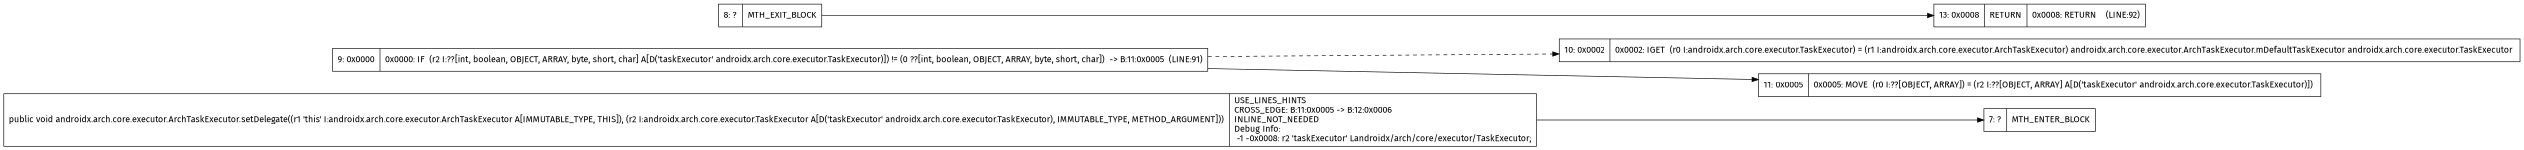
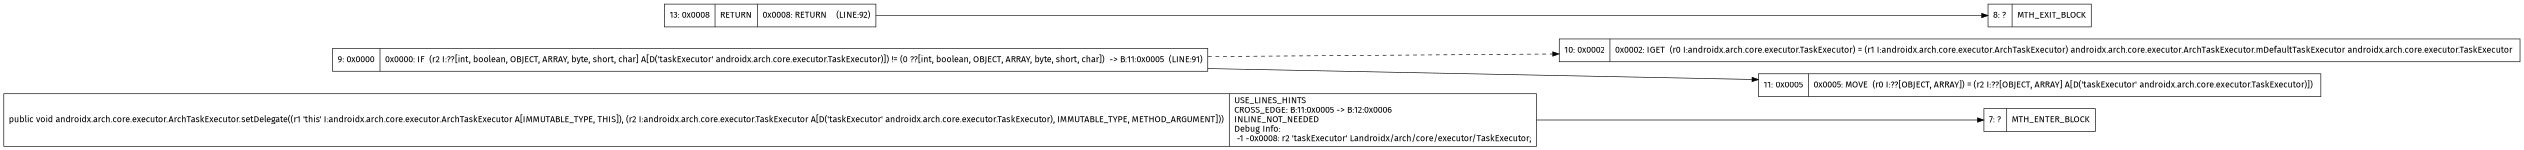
(1375, 16) -> (1429, 16)
